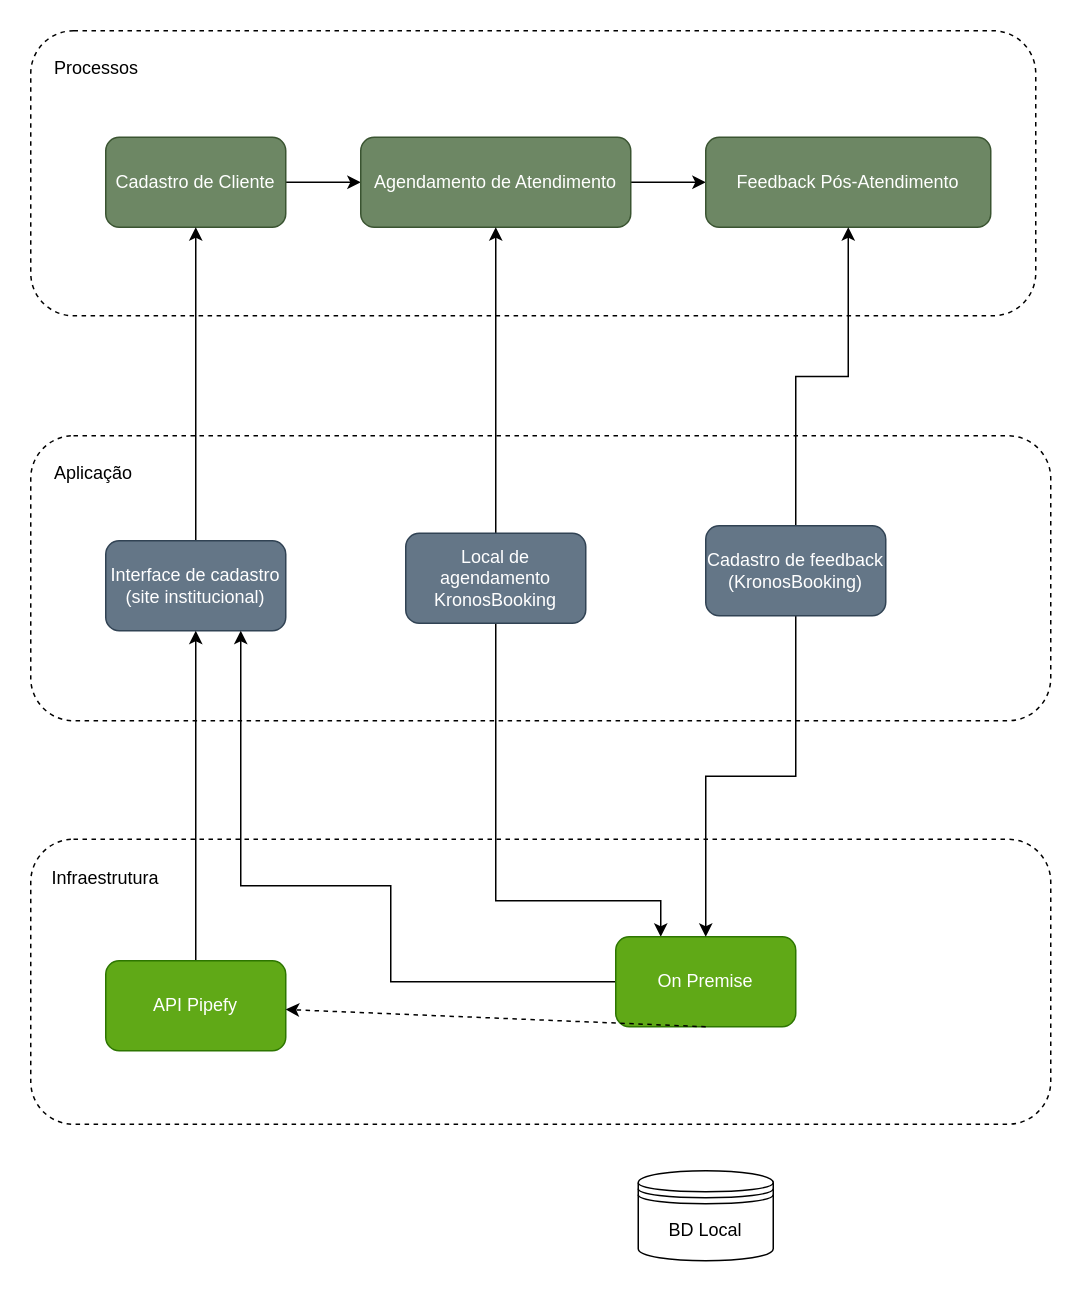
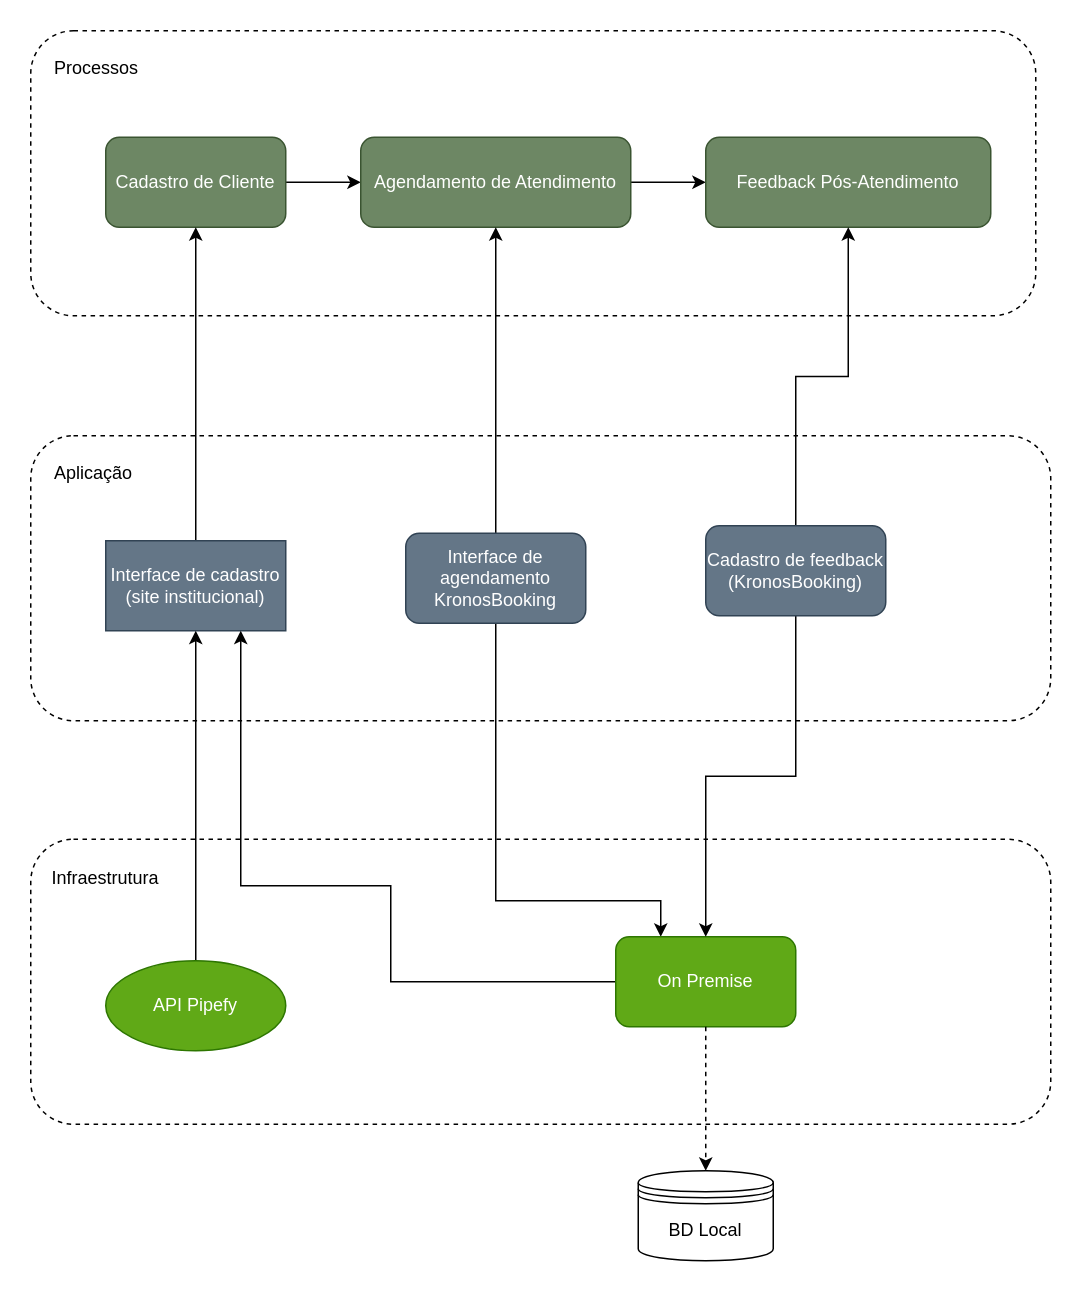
(496, 578) -> (496, 578)
(196, 586) -> (196, 586)
(196, 1006) -> (196, 1006)
(493, 1018) -> (706, 1094)
